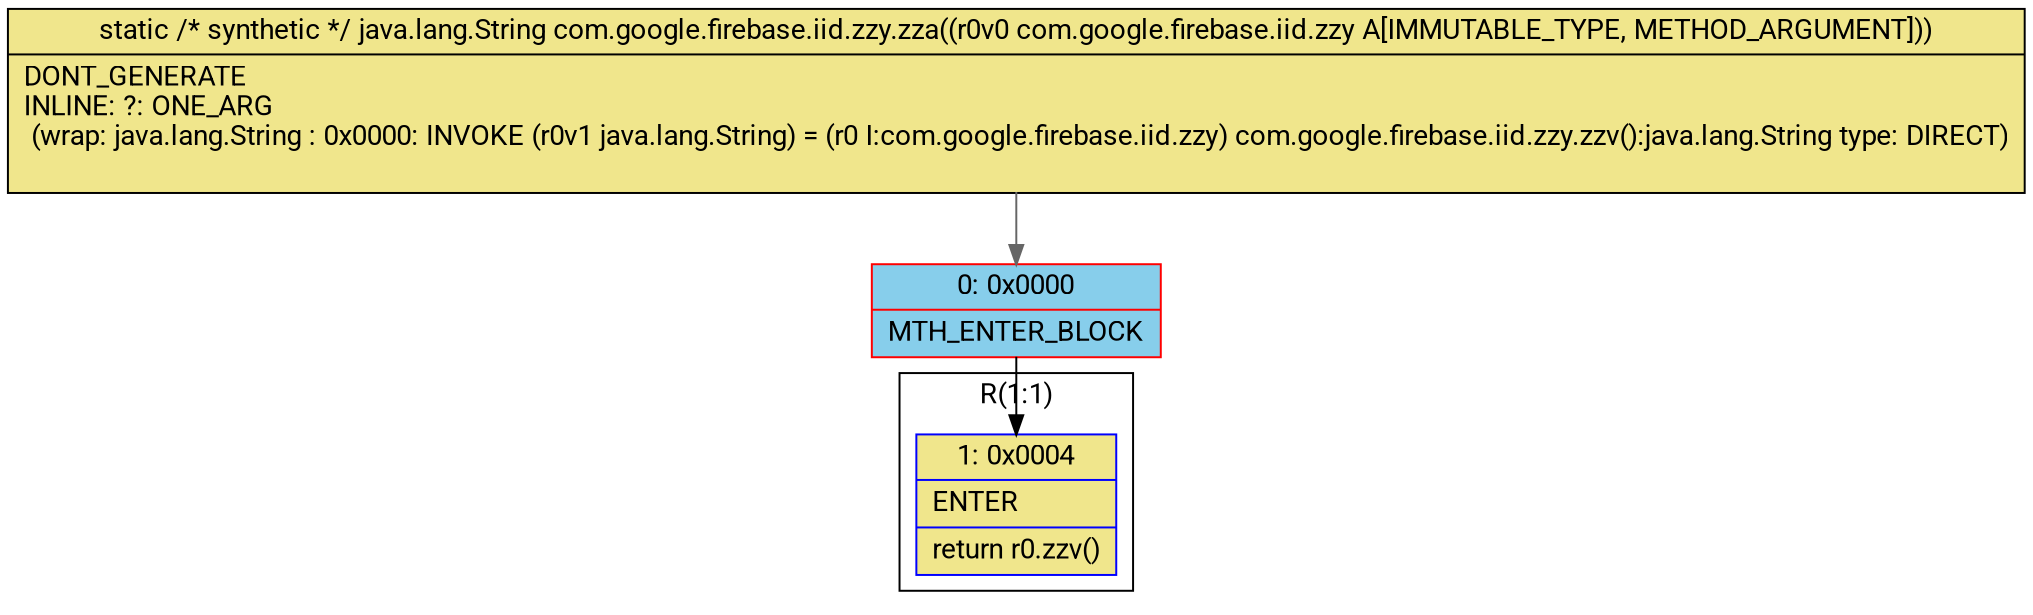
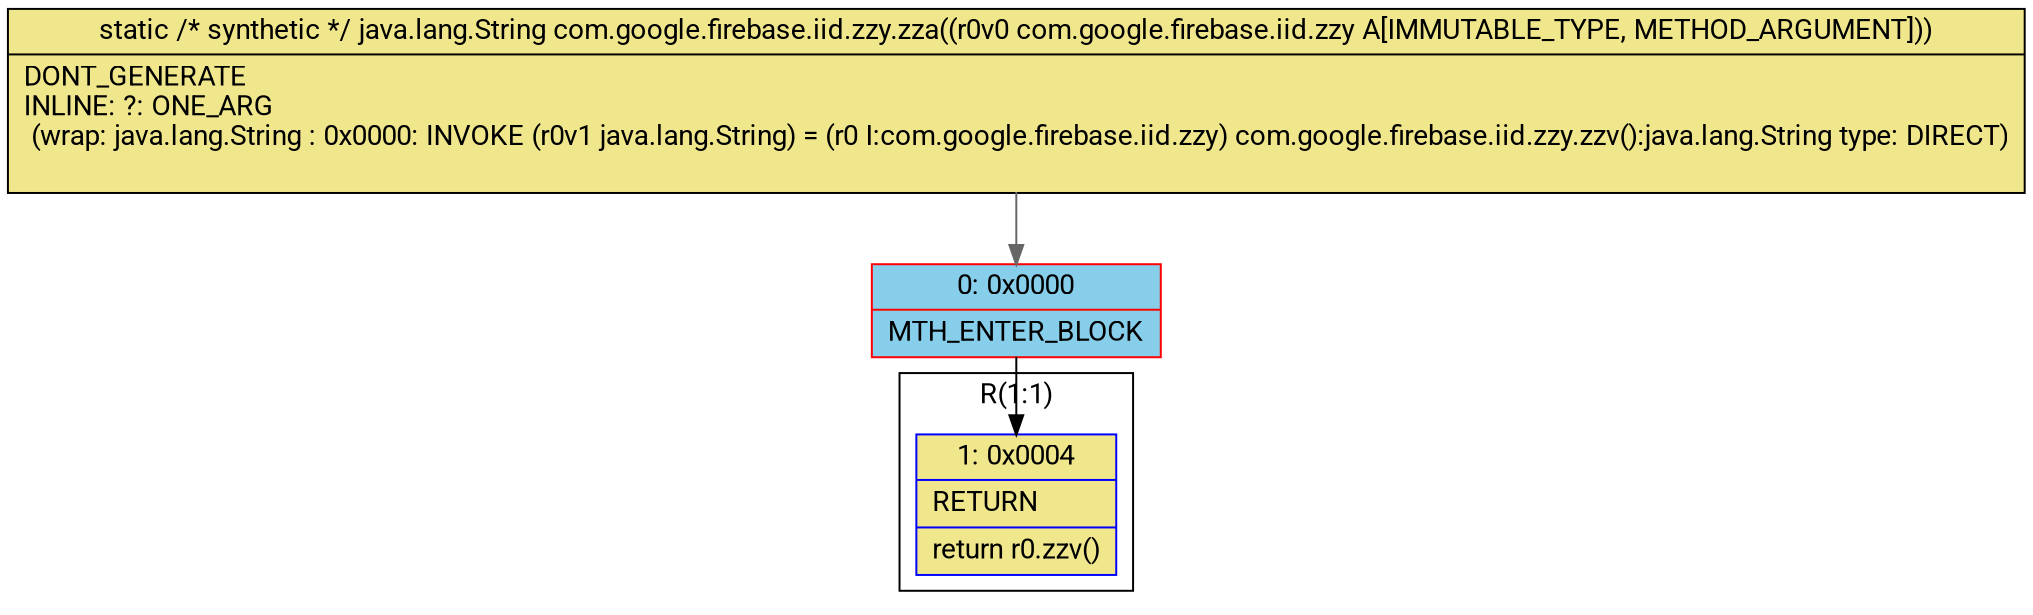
(976, 503) -> (986, 503)
